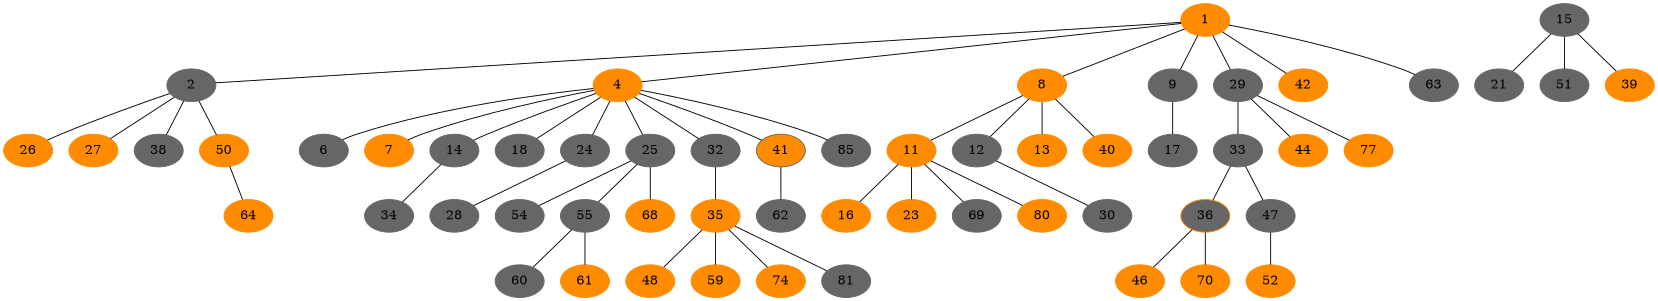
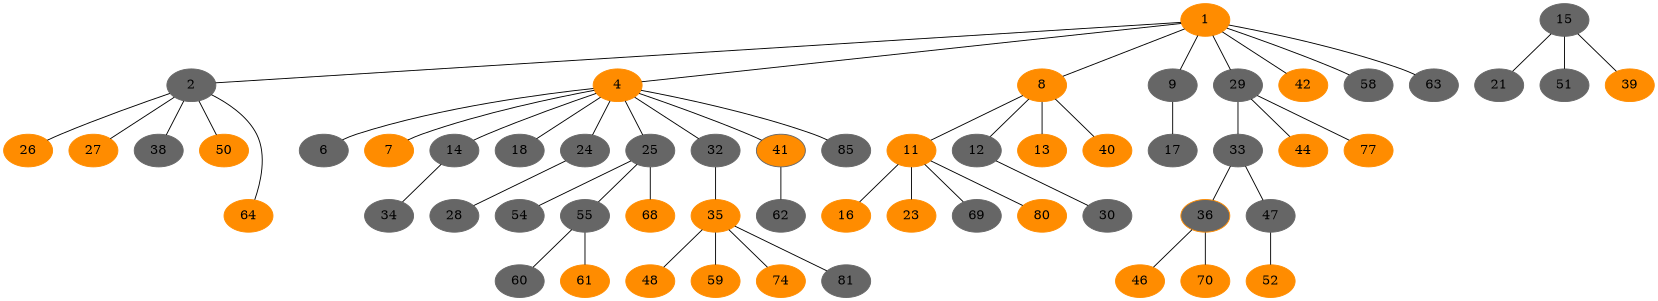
none -> (1369, 85)
(236, 183) -> (258, 137)
